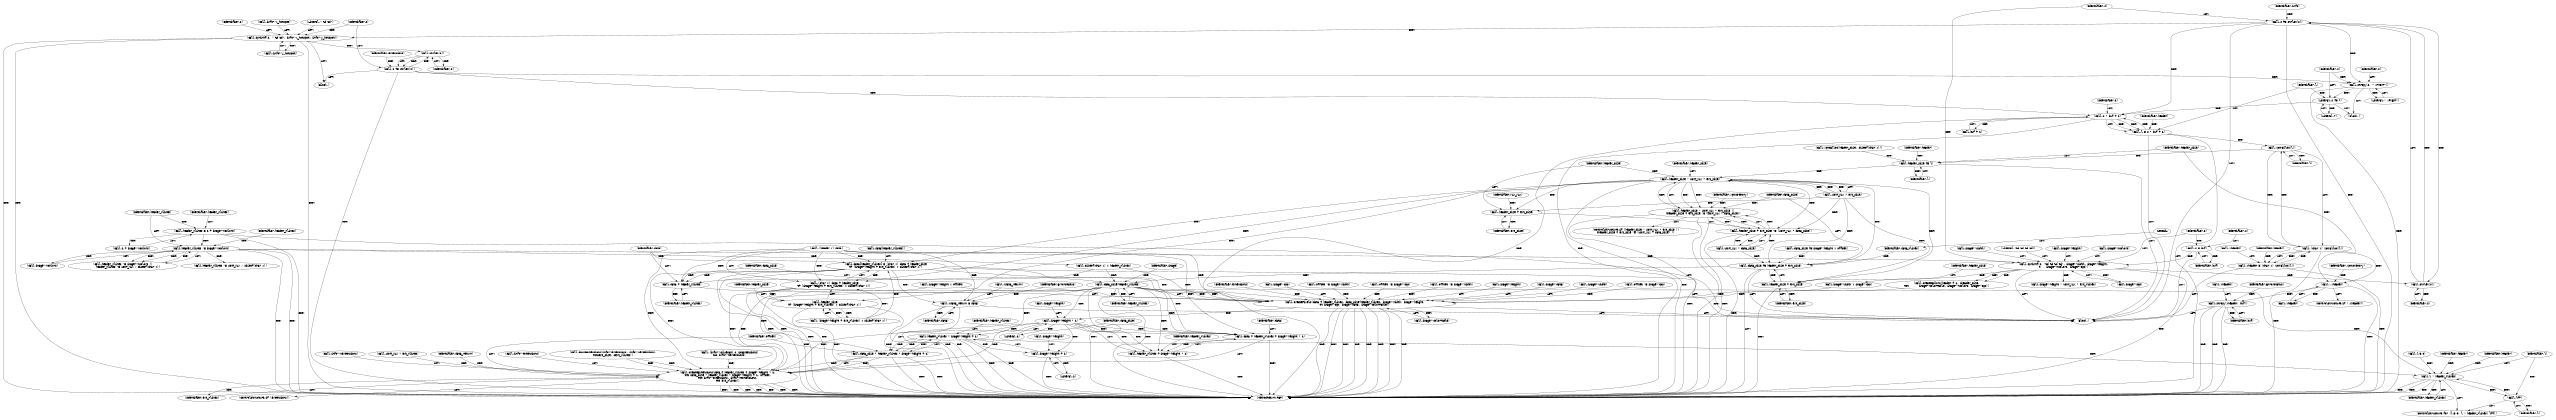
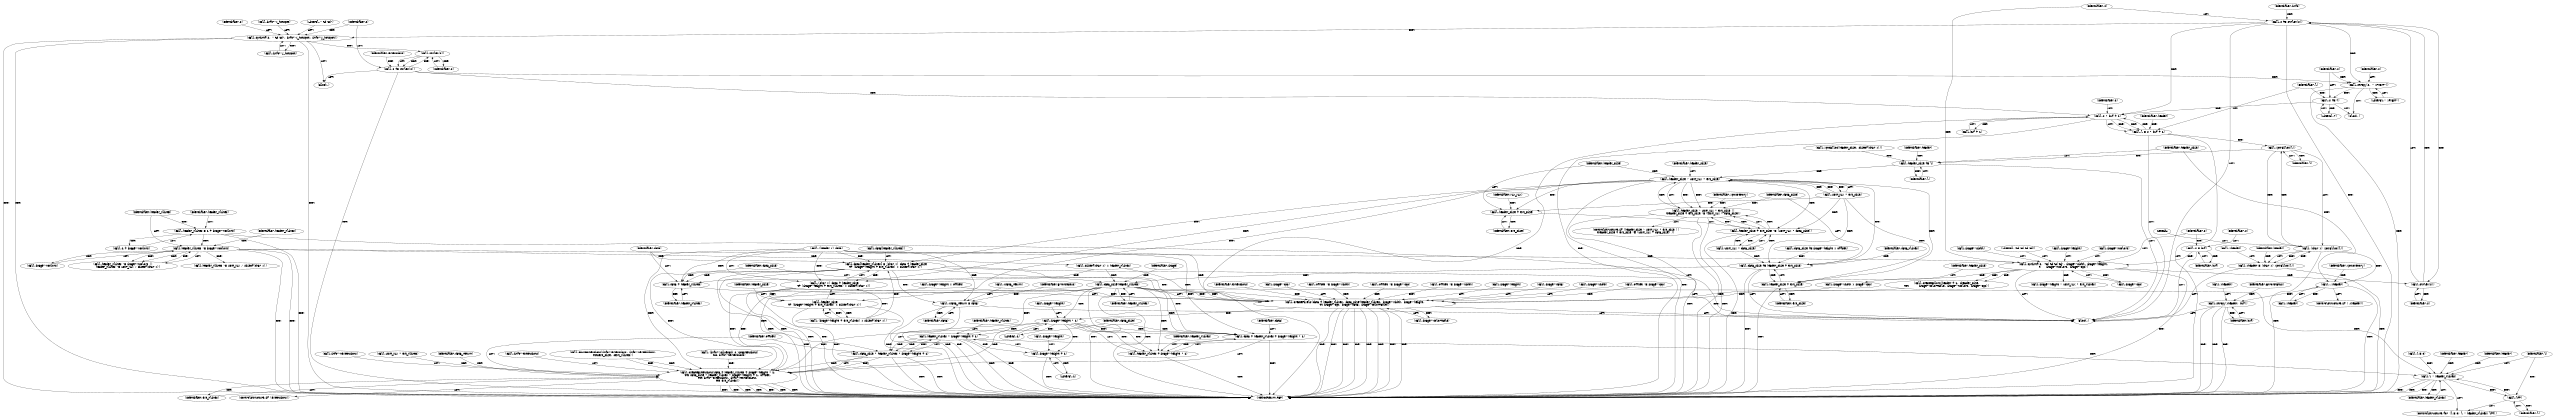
(2330, 101) -> (2330, 101)
(2039, 240) -> (2234, 243)
(1748, 329) -> (1748, 329)
